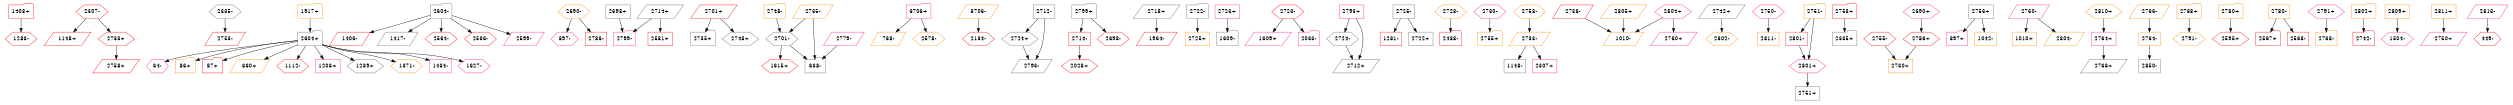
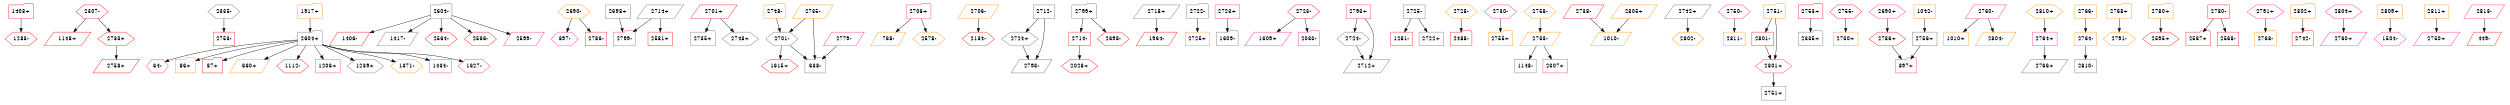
(919, 12) -> (919, 12)
(978, 12) -> (978, 12)
(2149, 12) -> (2086, 12)
(2279, 12) -> (2219, 12)
(1983, 23) -> (1925, 23)
(1651, 24) -> none
(225, 39) -> (224, 39)
(2488, 39) -> (2484, 39)
(1912, 51) -> (1896, 51)
(2149, 66) -> (2086, 66)
